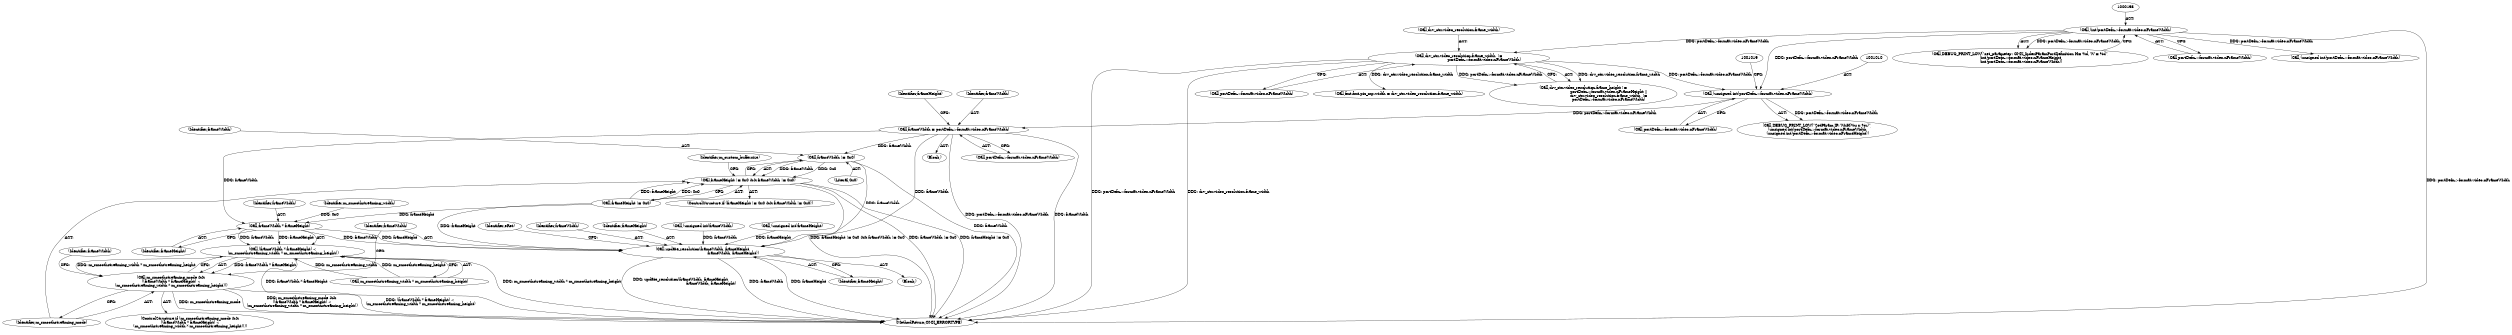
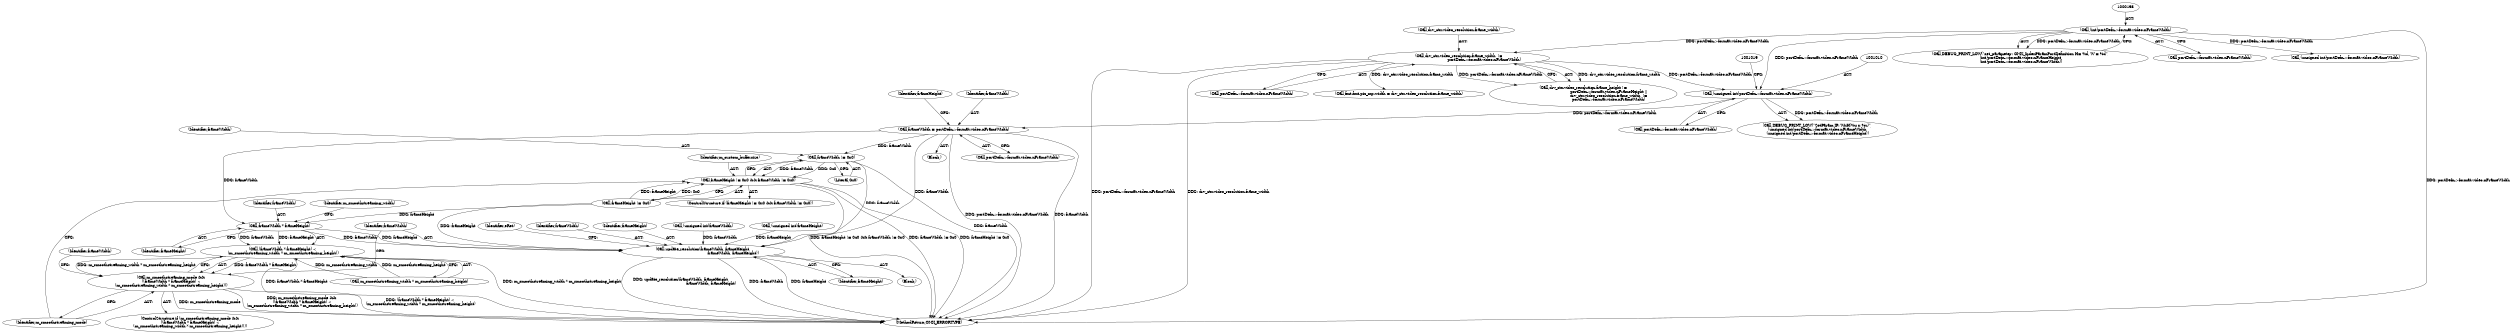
none -> (838, 168)
(735, 169) -> (735, 169)
(330, 215) -> (330, 215)
(70, 238) -> (70, 238)
